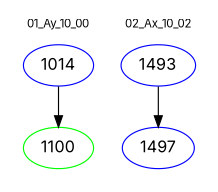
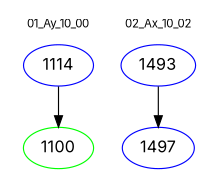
(59, 65) -> (59, 65)
